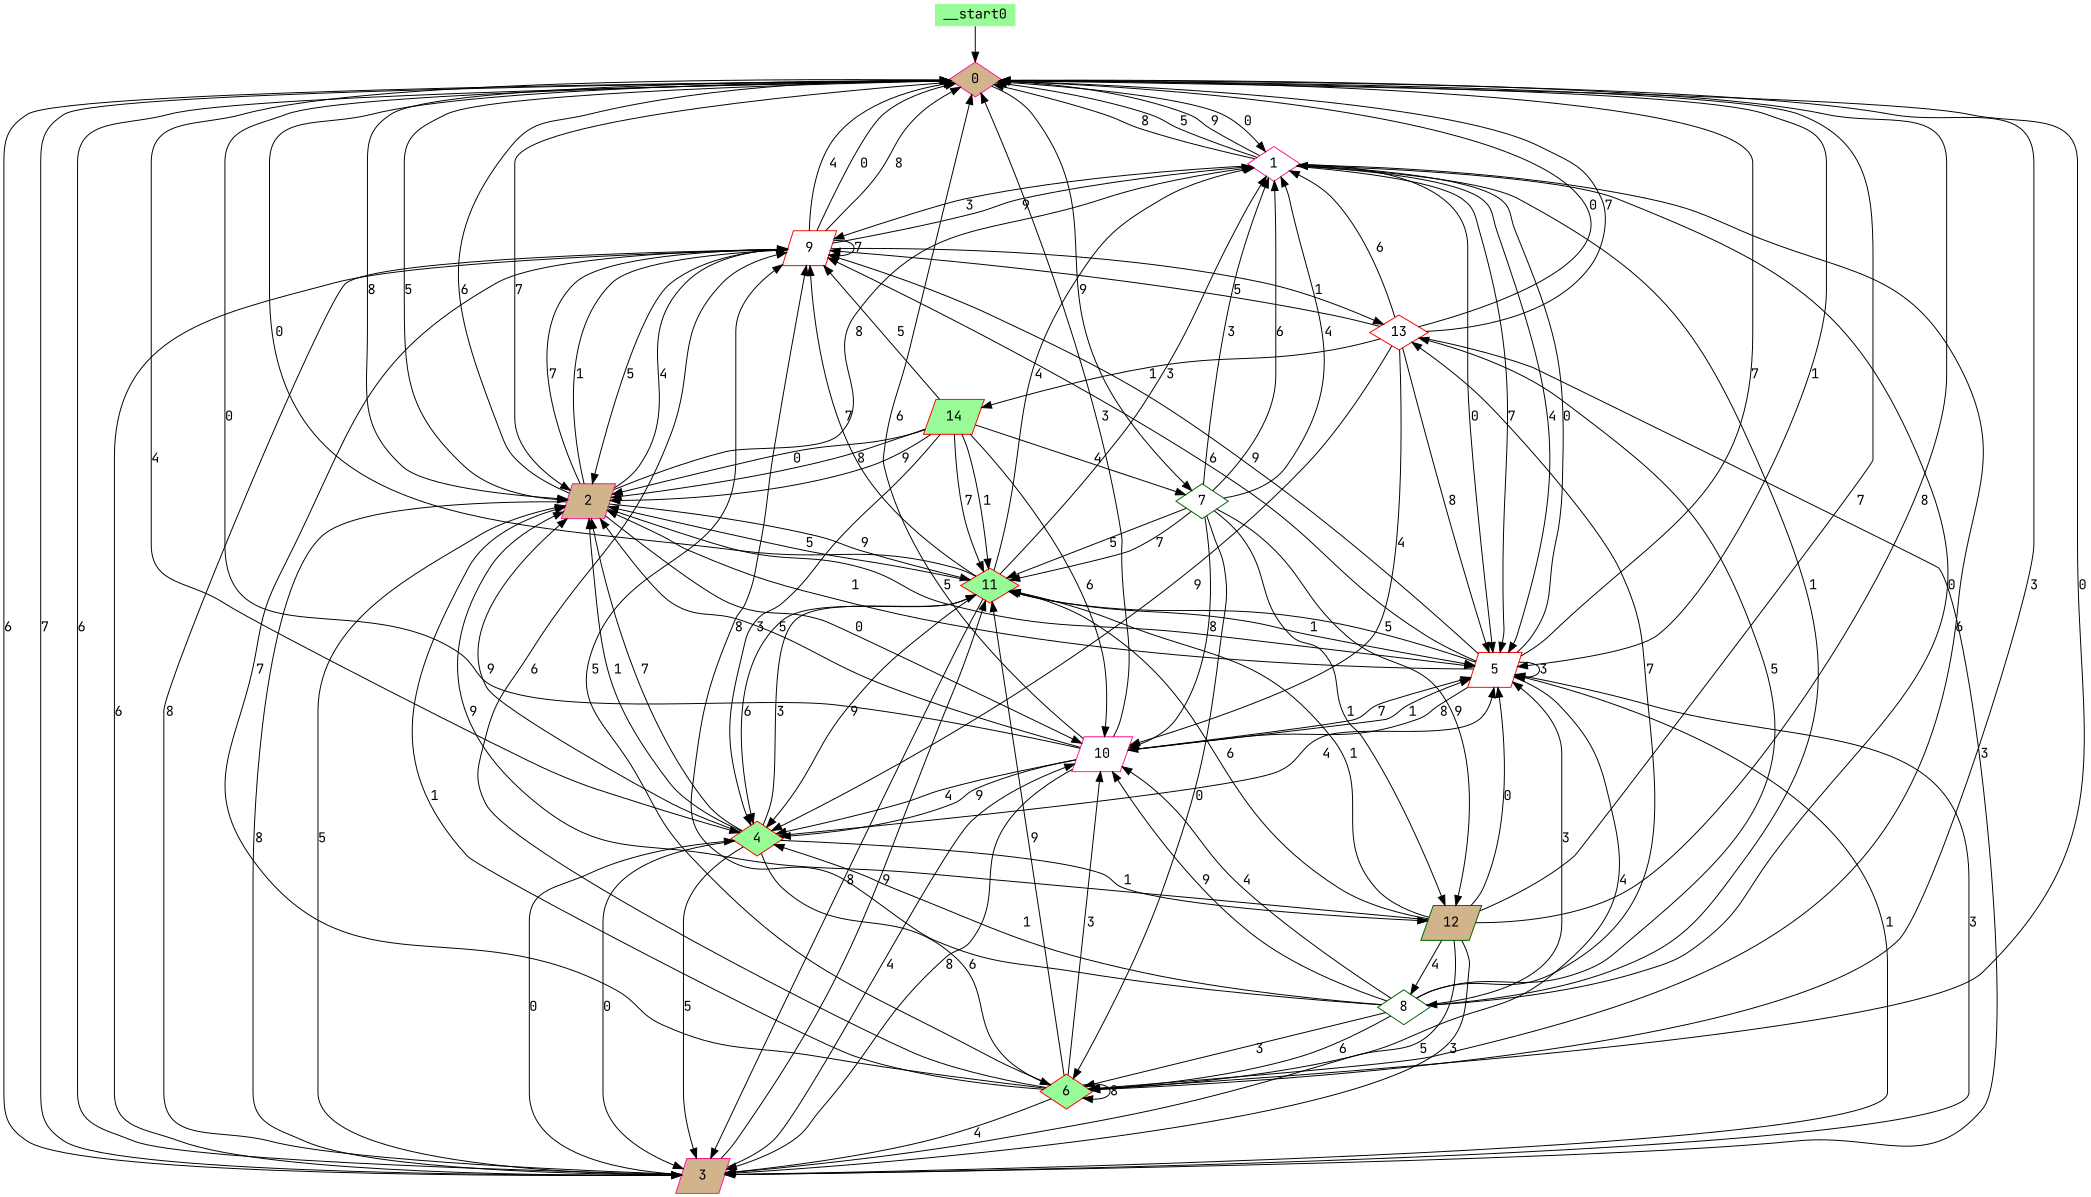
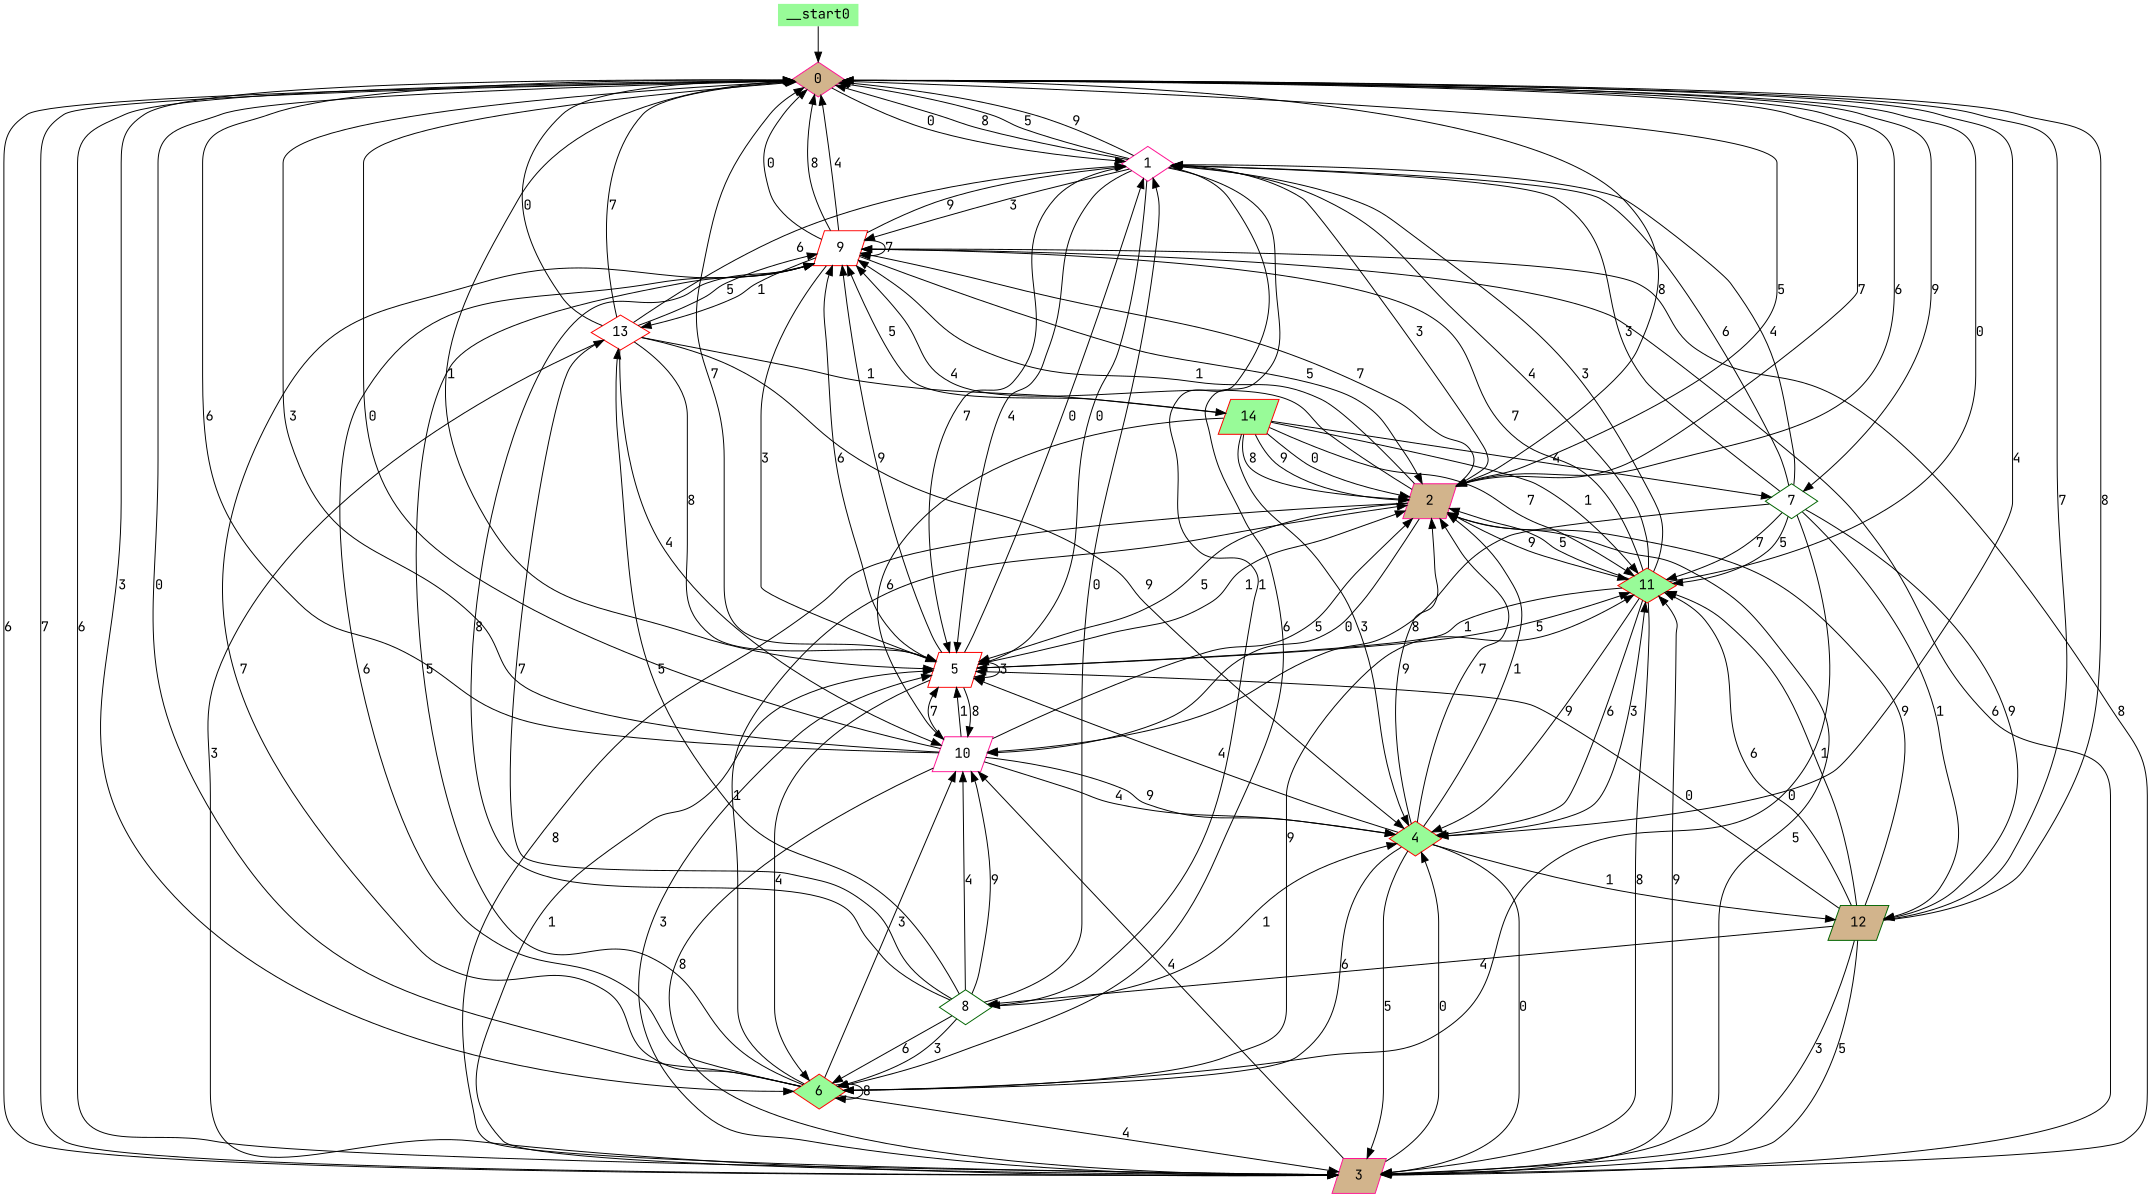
(859, 333) -> (1420, 333)
(1562, 884) -> (761, 508)
